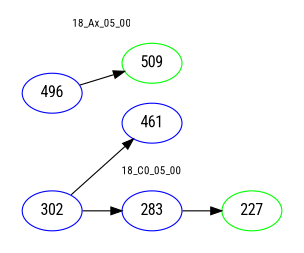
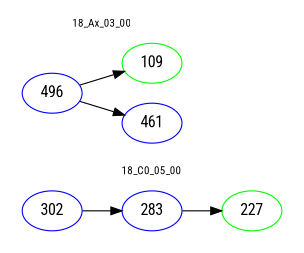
(102, 24) -> (102, 24)
(152, 63) -> (152, 63)
(98, 171) -> (97, 107)
